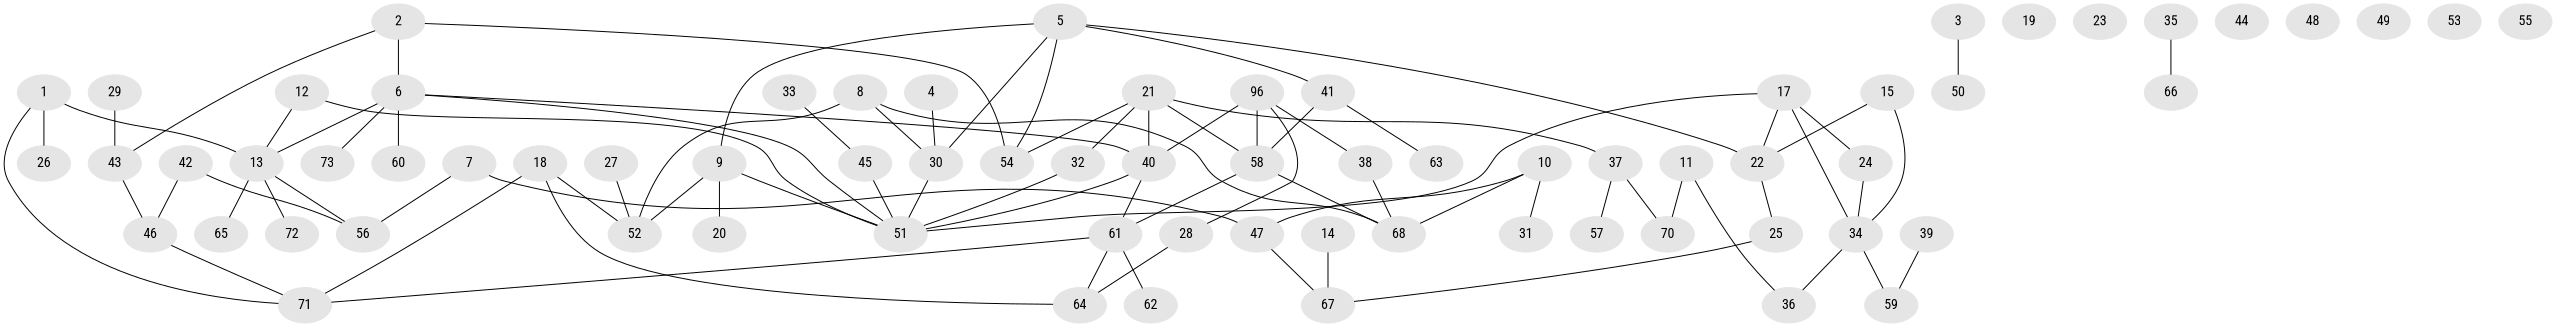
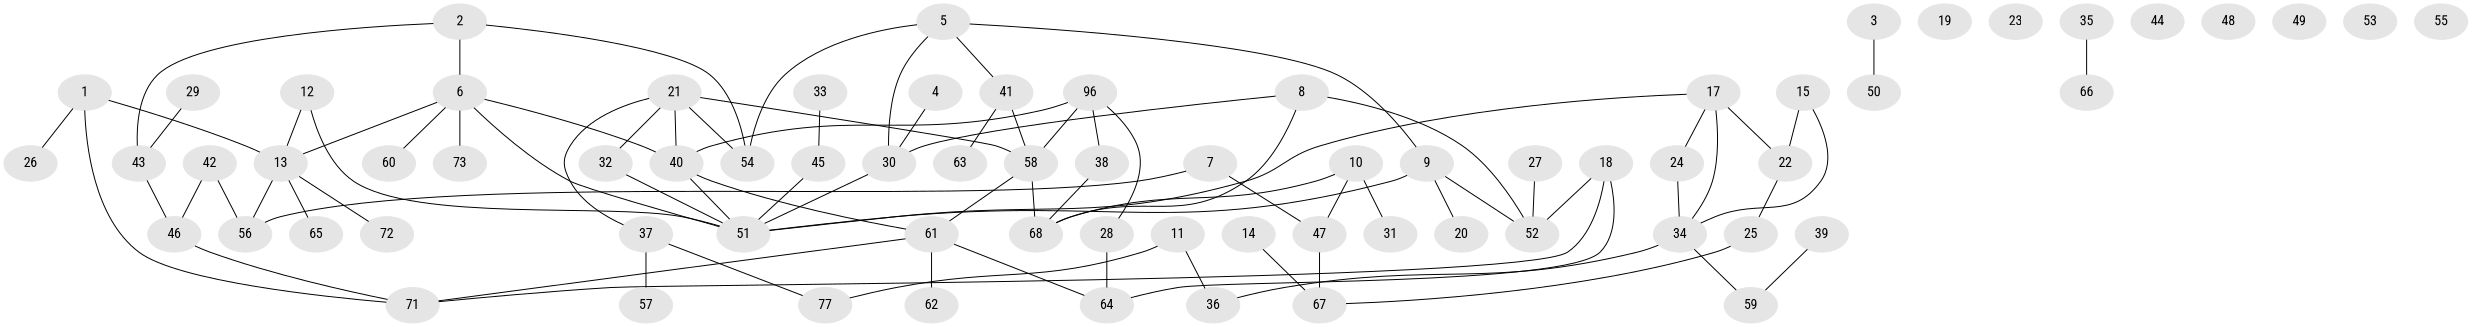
(1415, 71) -> none
(1668, 234) -> (825, 305)
